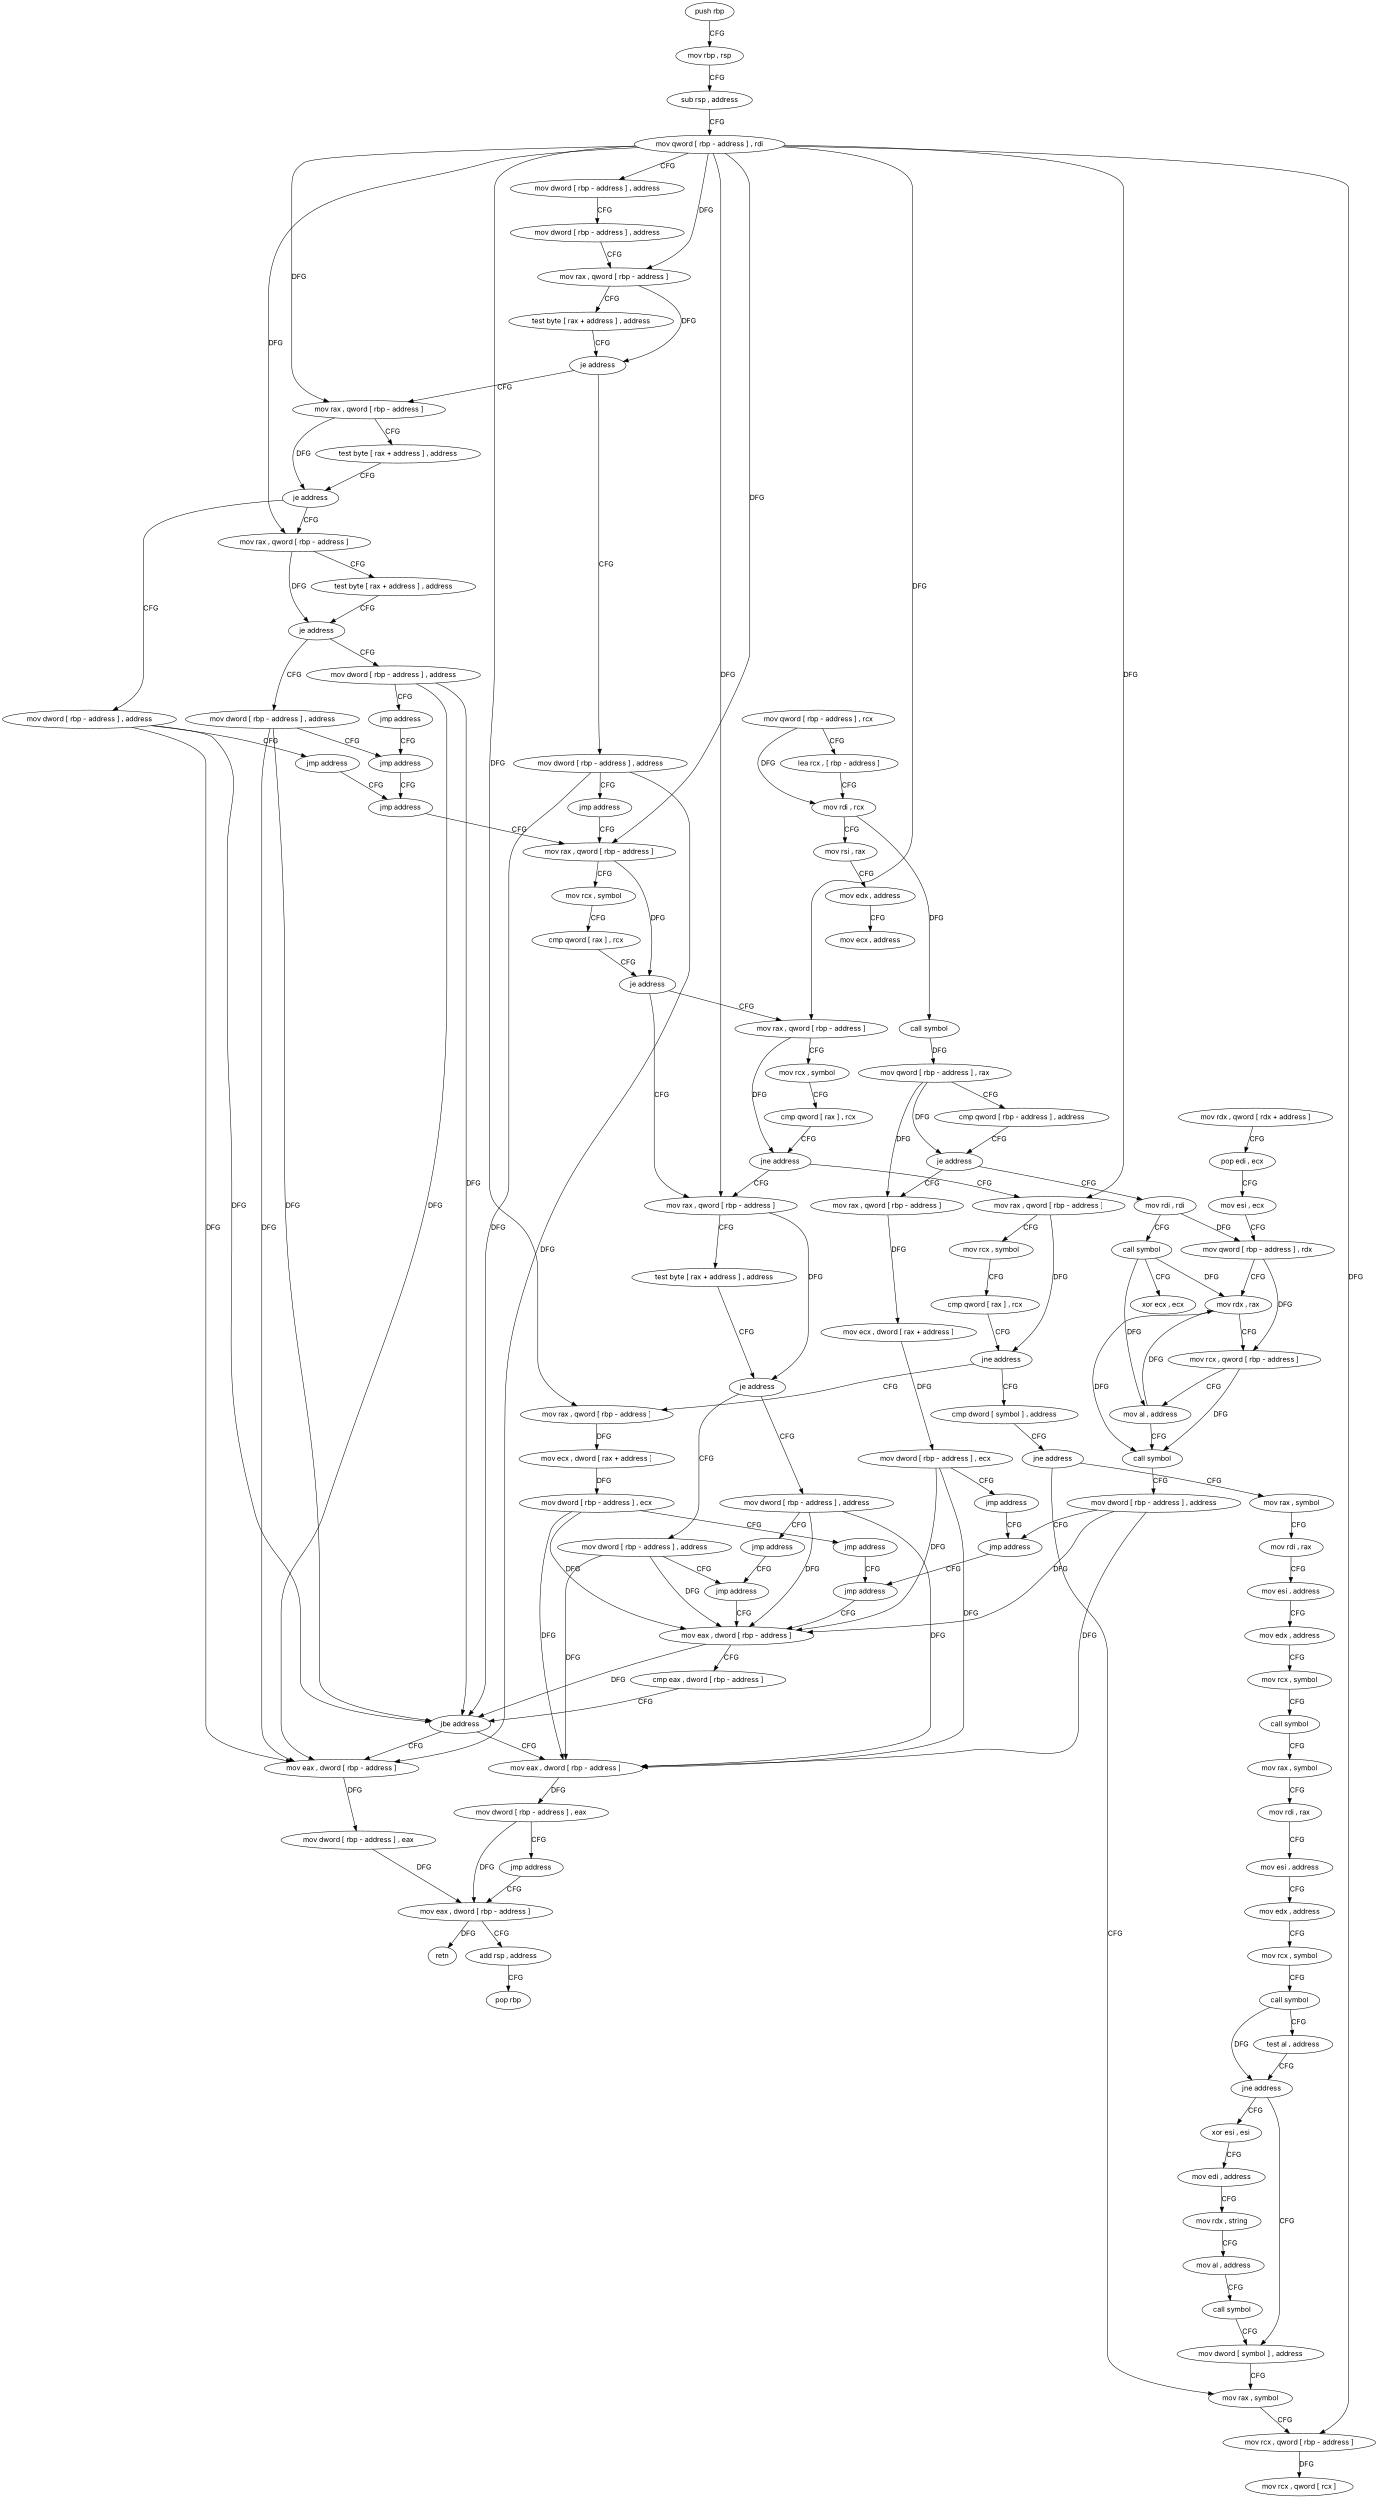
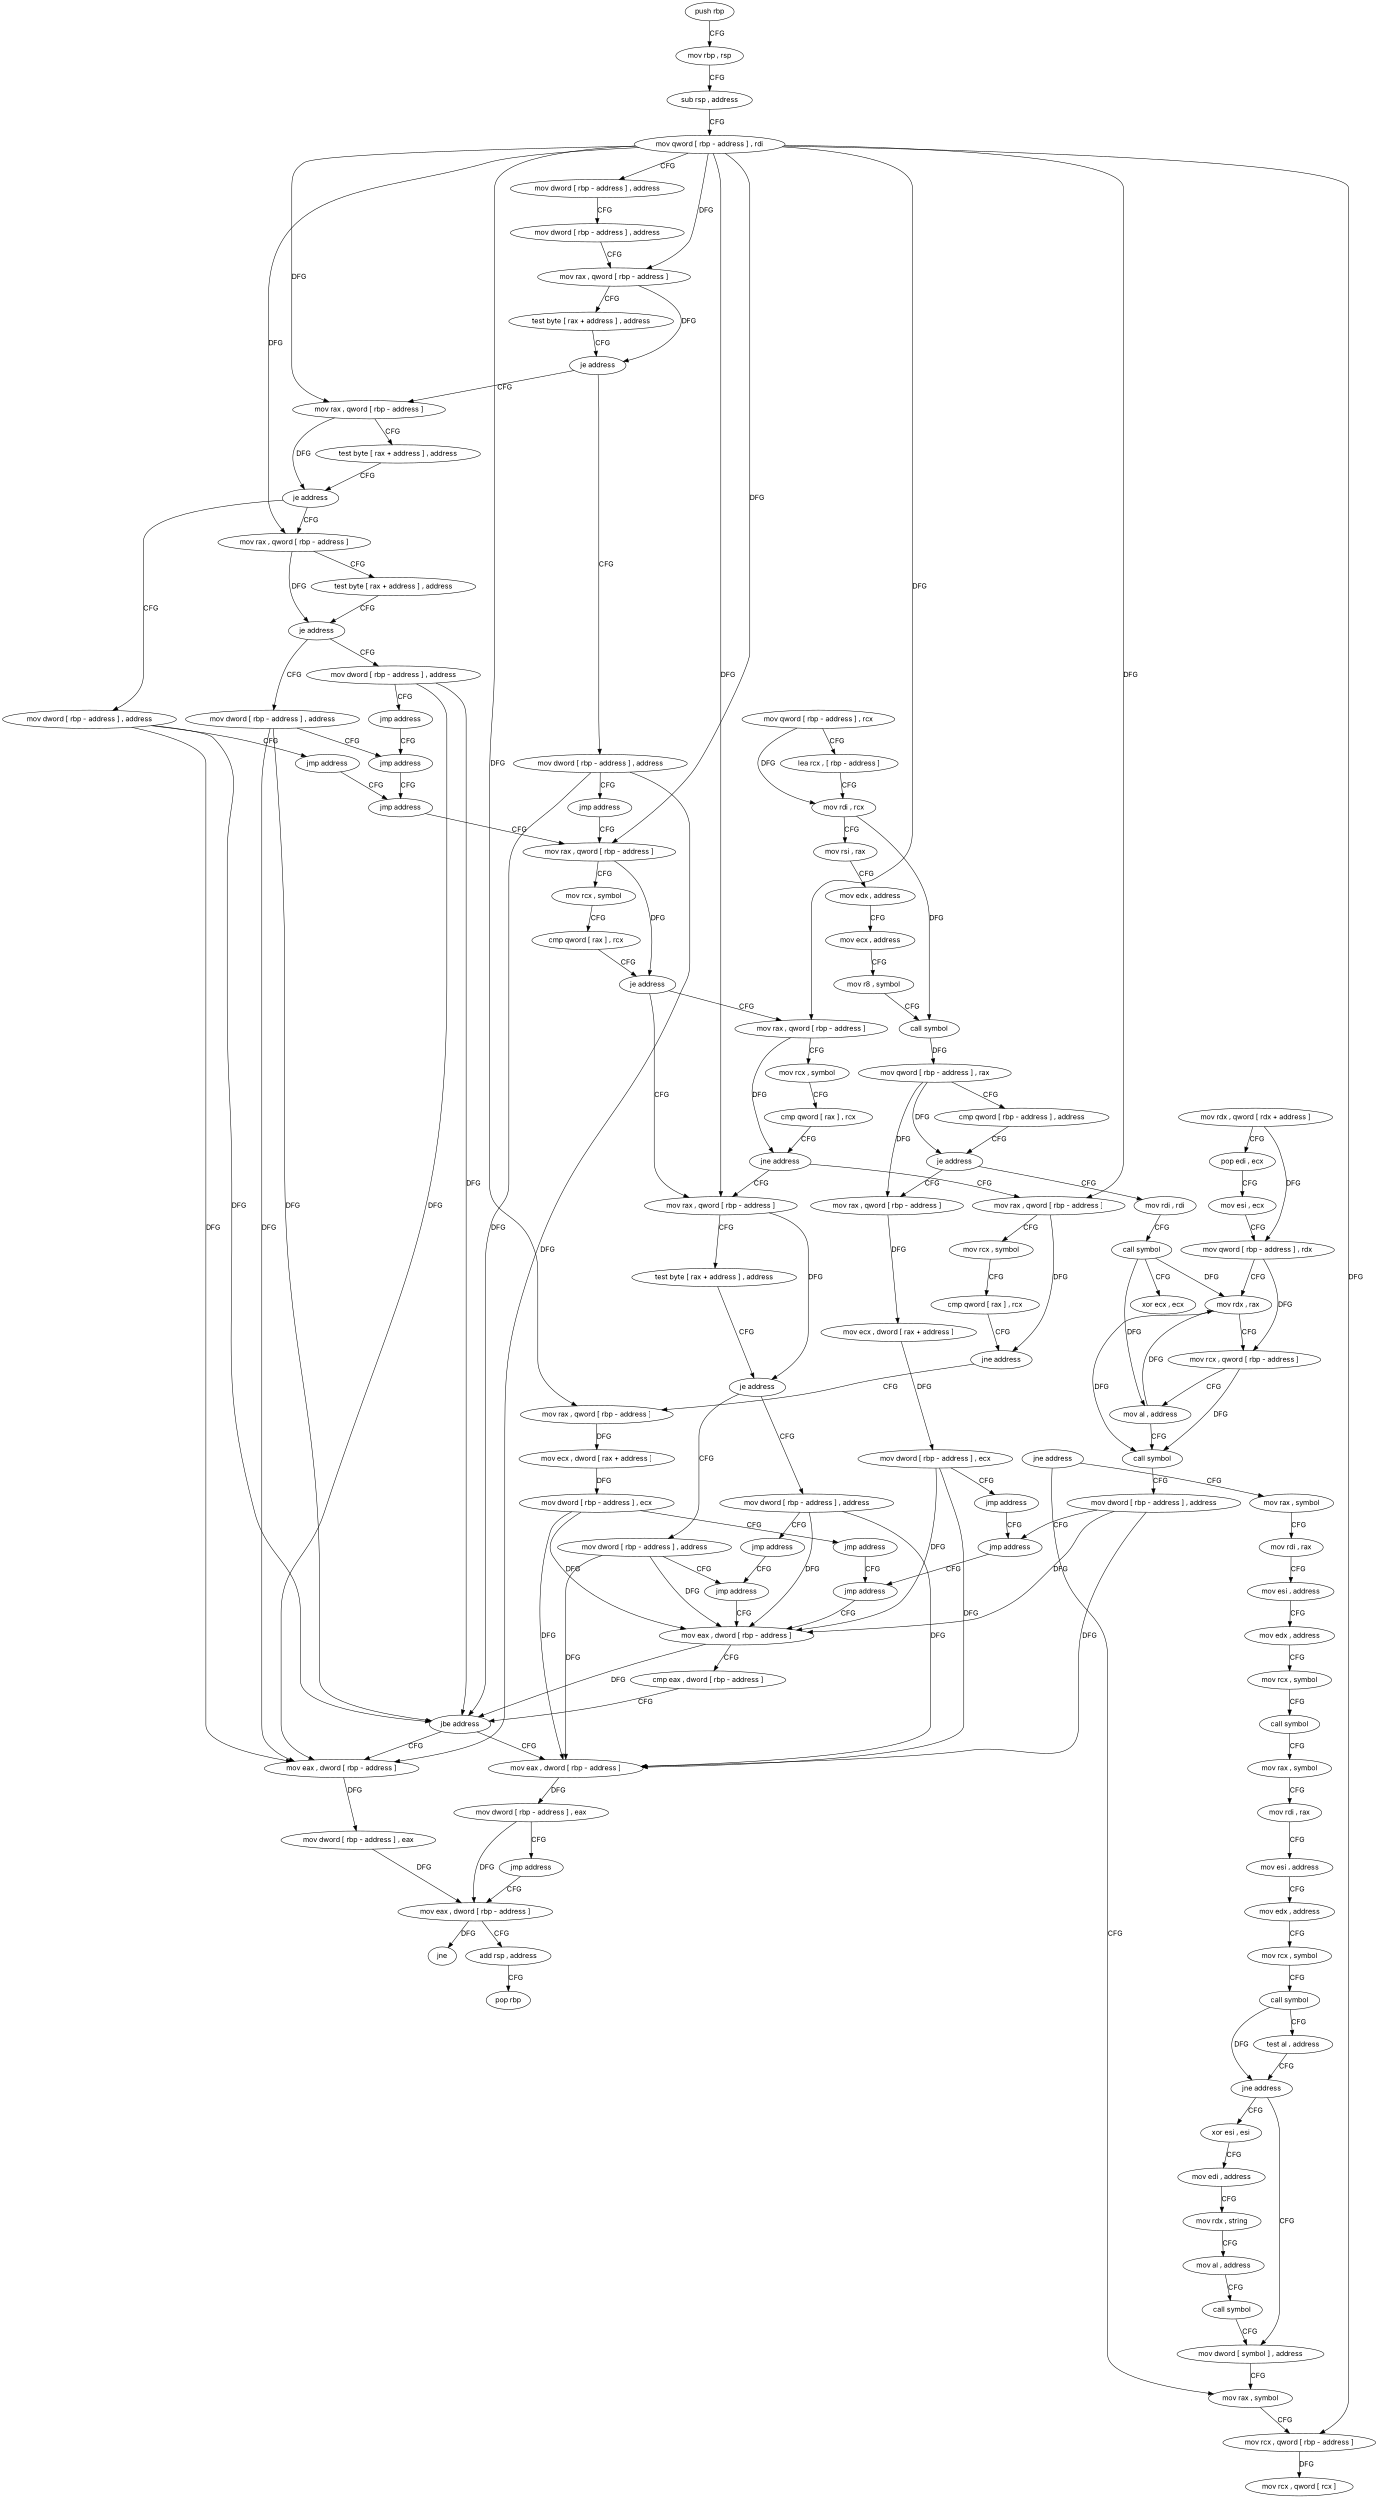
none -> (874, 985)
(1208, 1226) -> (1286, 1181)
(1004, 1415) -> none
(442, 1956) -> (442, 1956)
